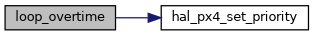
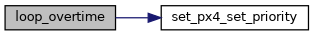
(235, 18) -> (235, 18)
